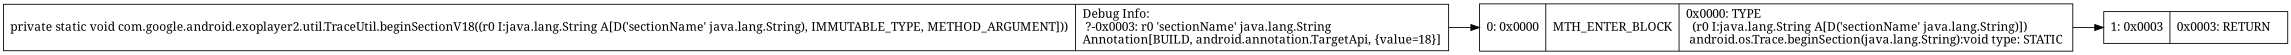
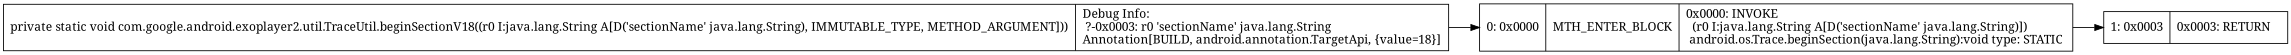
(1727, 14) -> (1735, 14)
